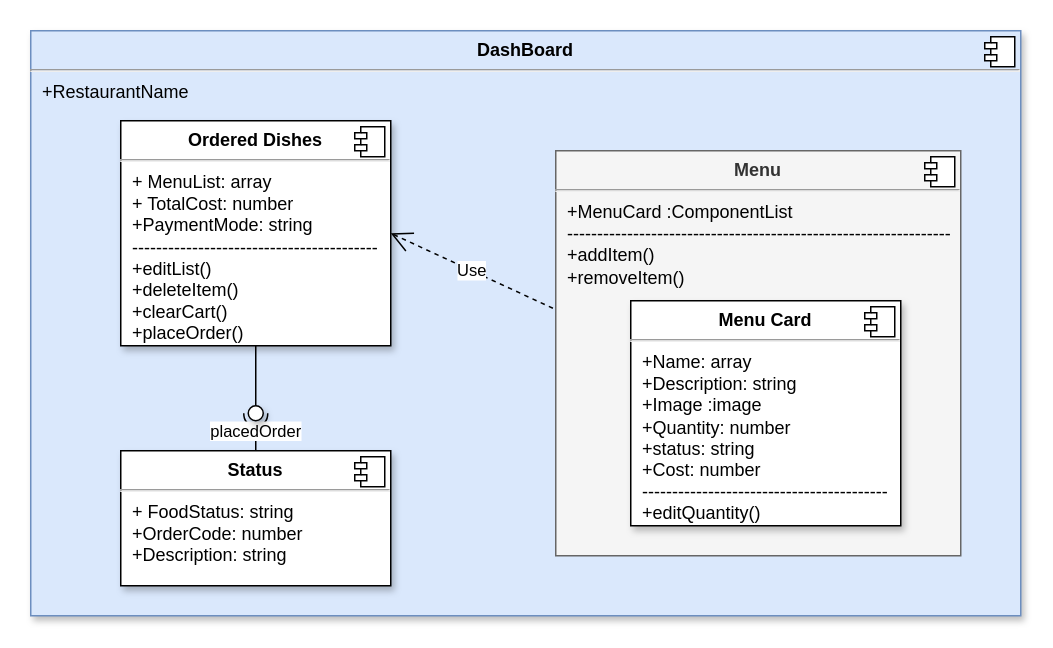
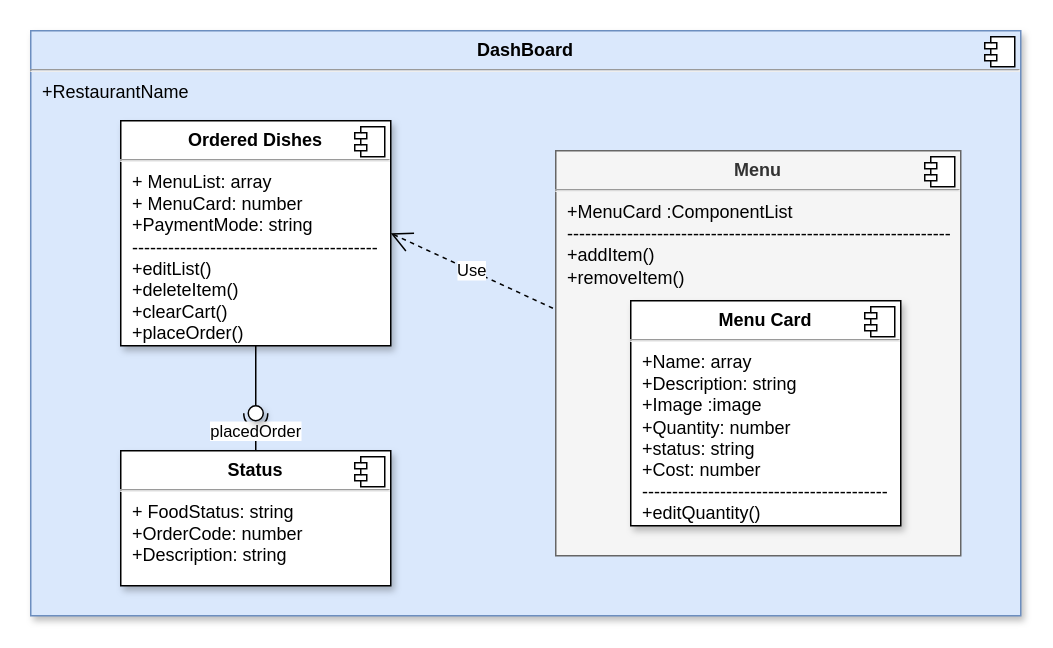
(327, 121) -> (327, 121)
